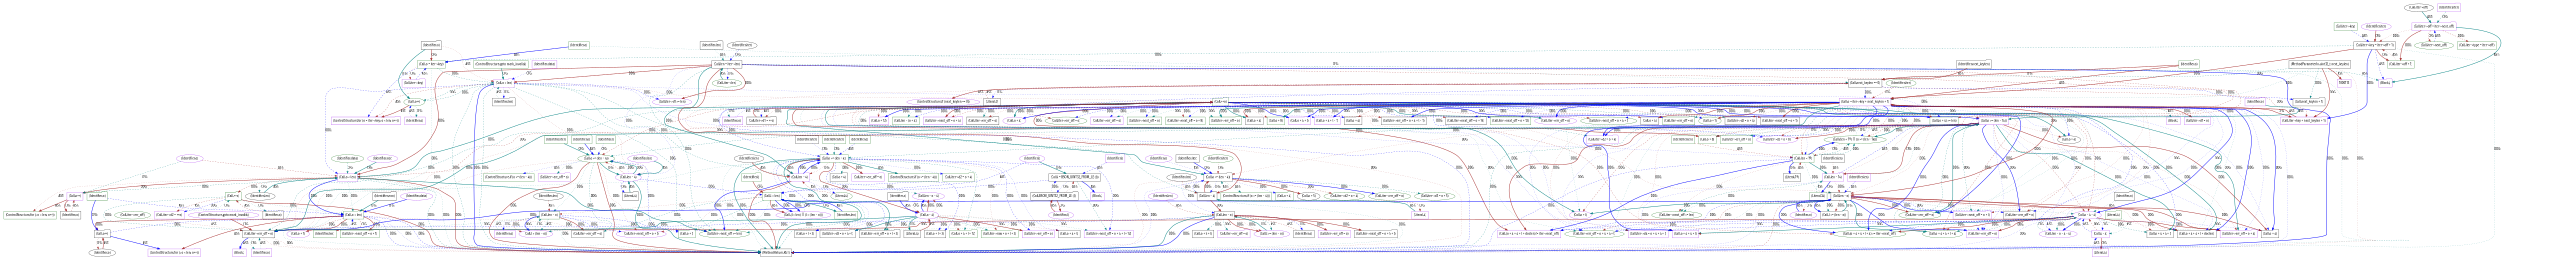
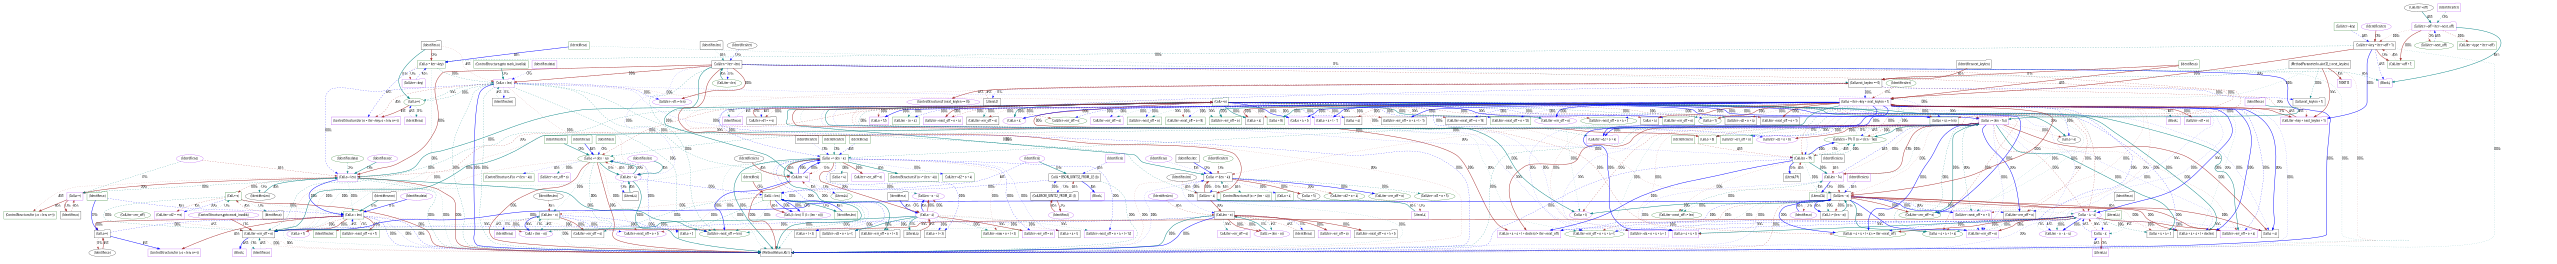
(2130, 107) -> (2130, 107)
(1865, 128) -> none
(1091, 205) -> (1023, 249)
(2049, 220) -> (2049, 220)
(964, 234) -> none
(1203, 234) -> none
